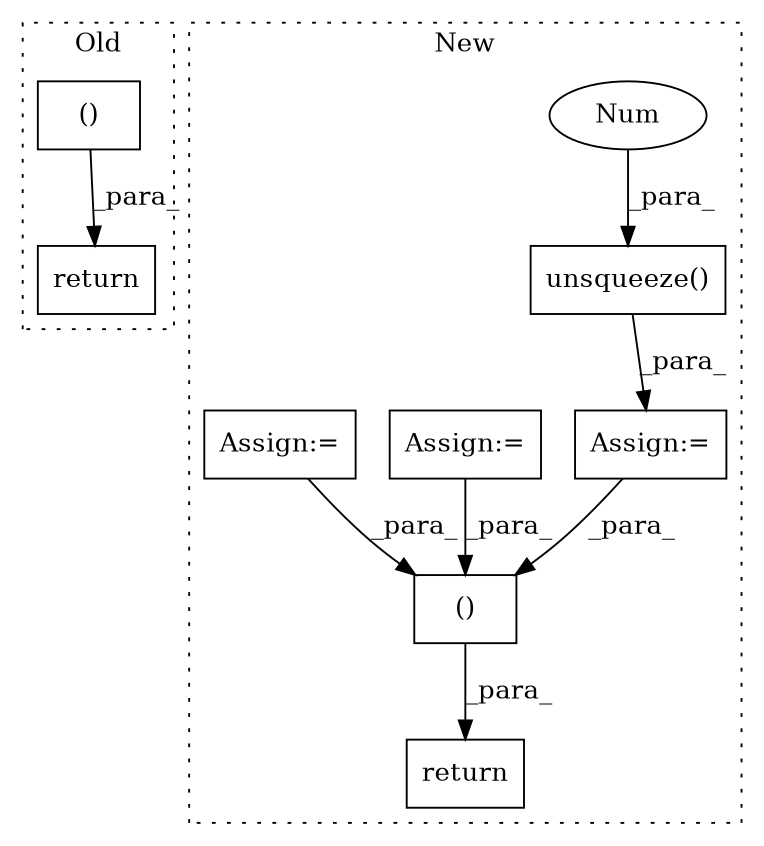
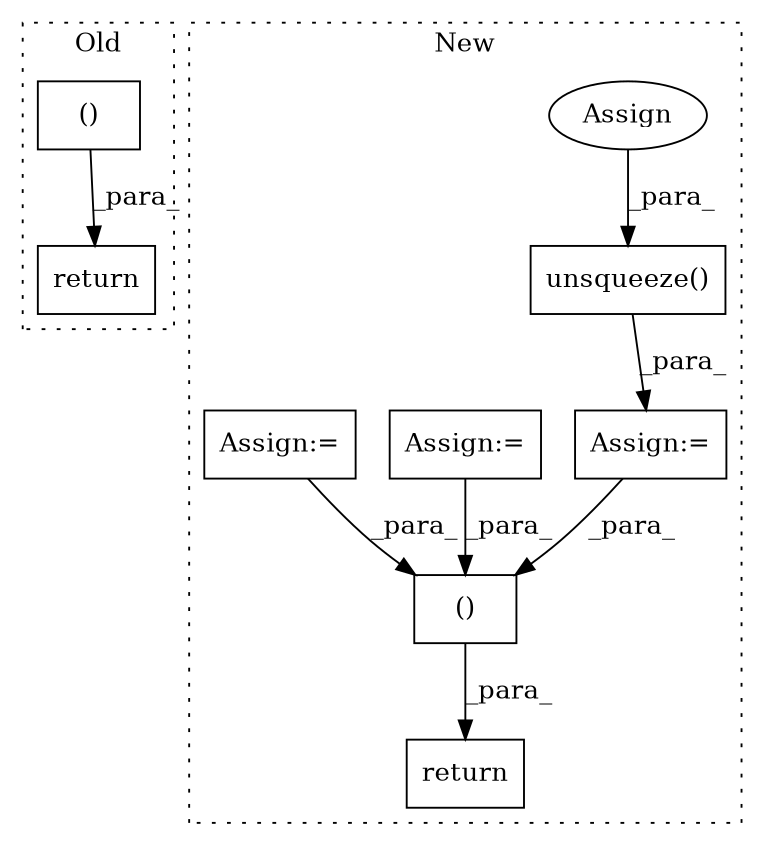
(628, 115) -> (628, 115)
